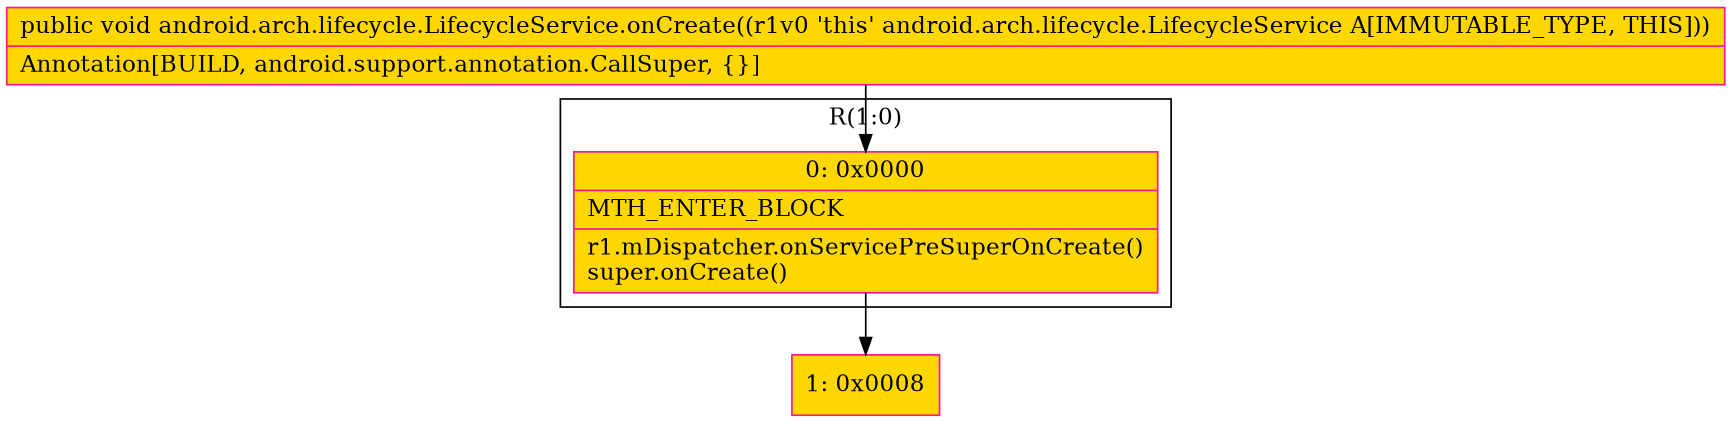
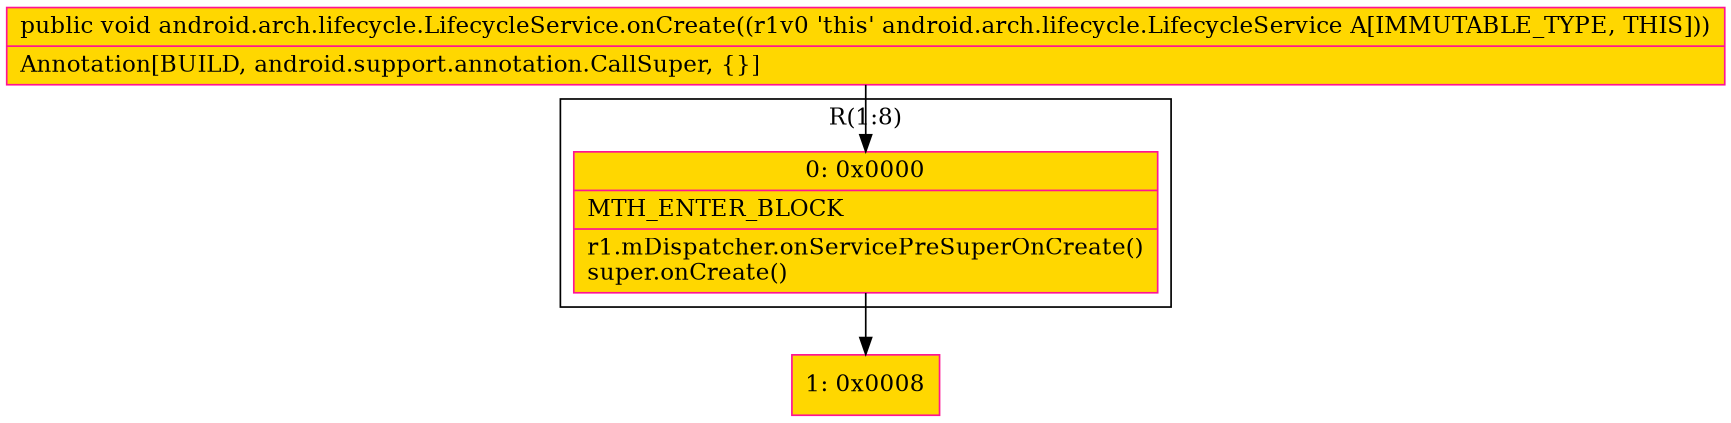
(866, 118) -> (866, 118)
